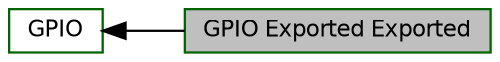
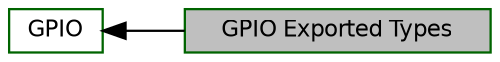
(338, 31) -> (338, 31)
